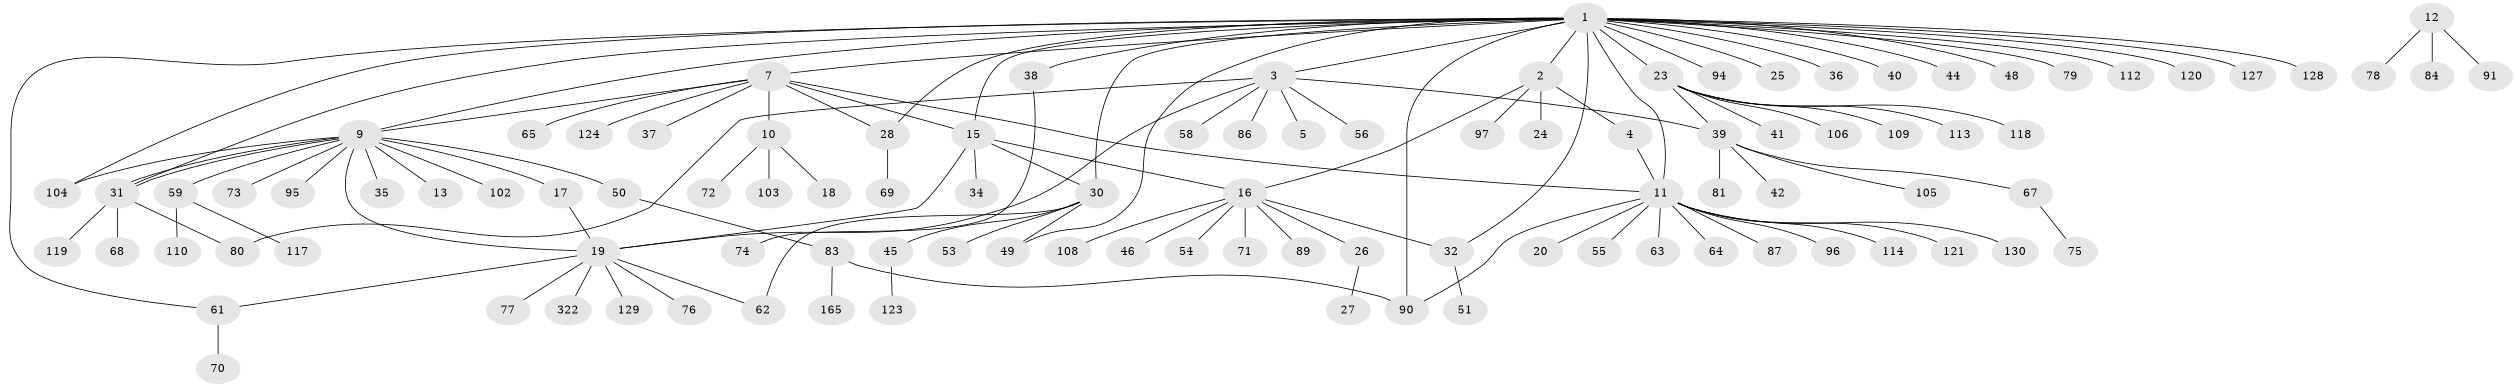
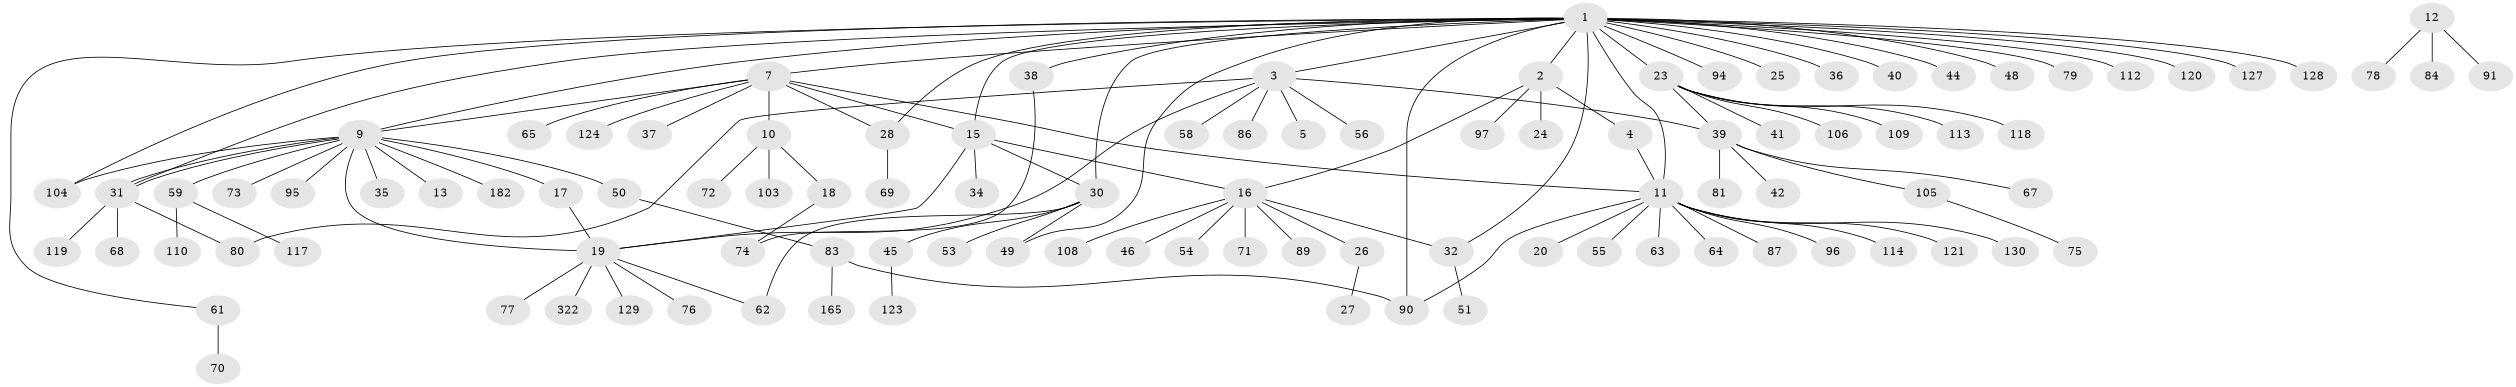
(501, 193) -> (501, 193)
none -> (788, 222)
(2053, 223) -> (2003, 220)
(408, 281) -> none
